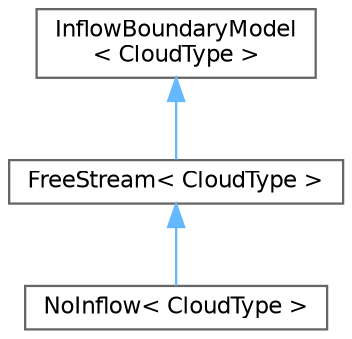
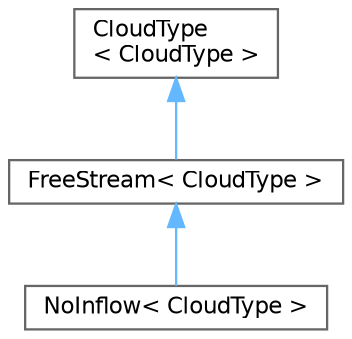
(176, 43) -> (176, 43)
